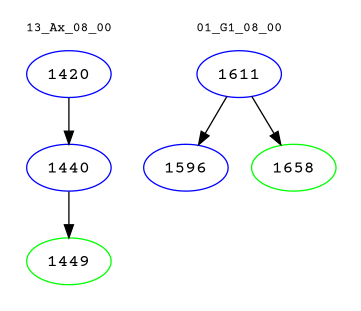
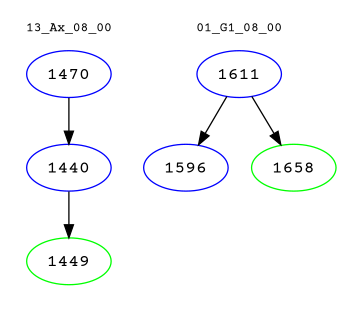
(69, 74) -> (69, 74)
